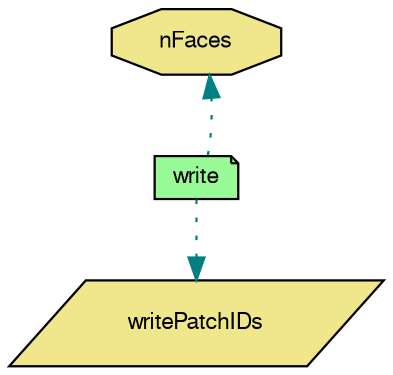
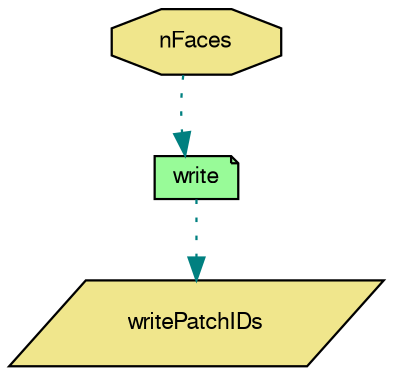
(211, 127) -> (181, 104)
